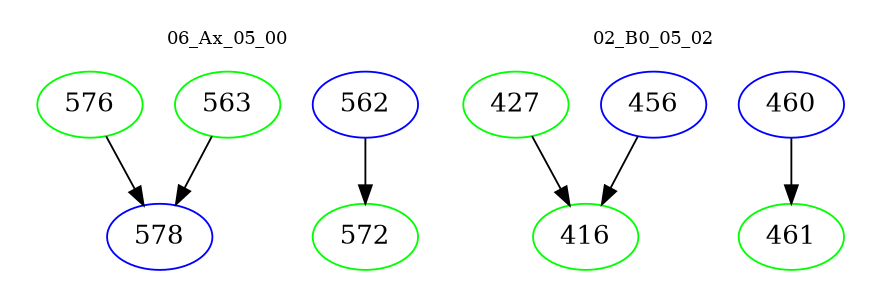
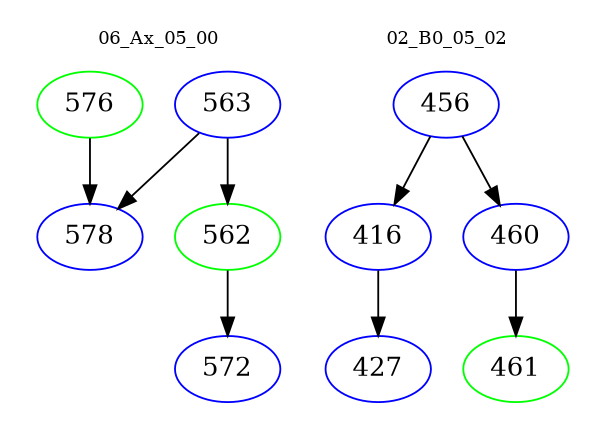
(228, 105) -> (228, 105)
(365, 105) -> (228, 237)
(516, 105) -> (378, 369)
none -> (228, 162)
none -> (477, 163)
(546, 163) -> (378, 294)
(365, 237) -> (228, 369)
(586, 237) -> (378, 237)
